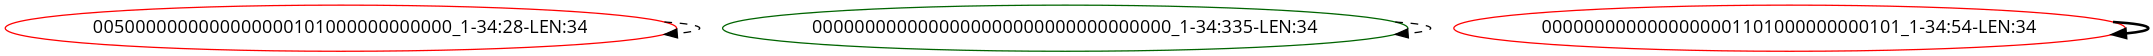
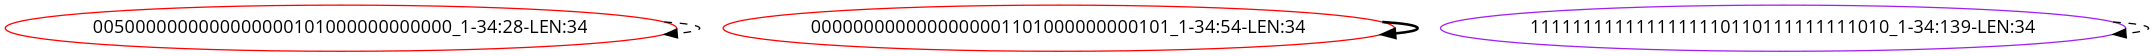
(1065, 28) -> none
none -> (1783, 28)
